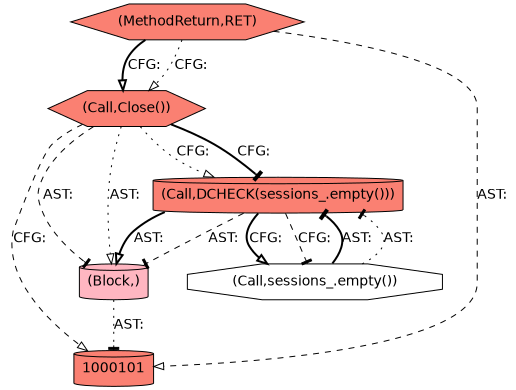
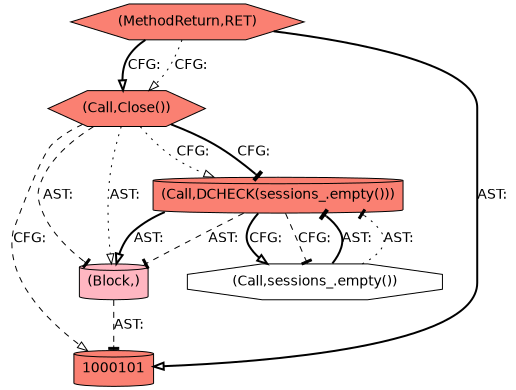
(477, 251) -> (477, 251)
(114, 323) -> (114, 323)
